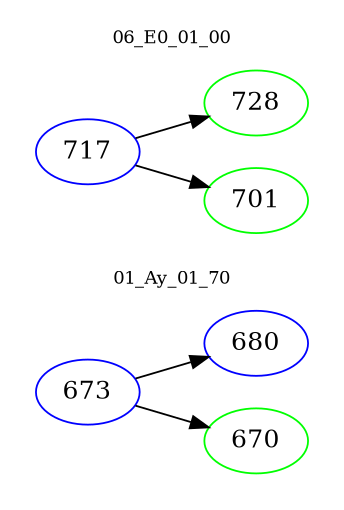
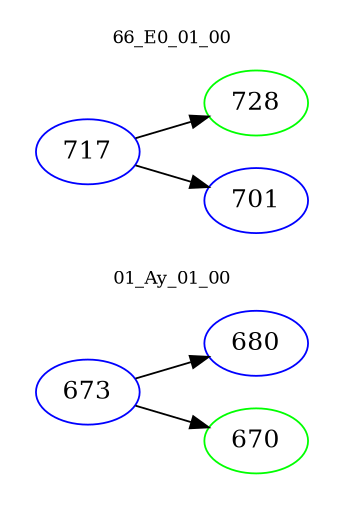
(172, 39) -> (172, 39)
(256, 201) -> (256, 201)
(172, 279) -> (172, 279)
